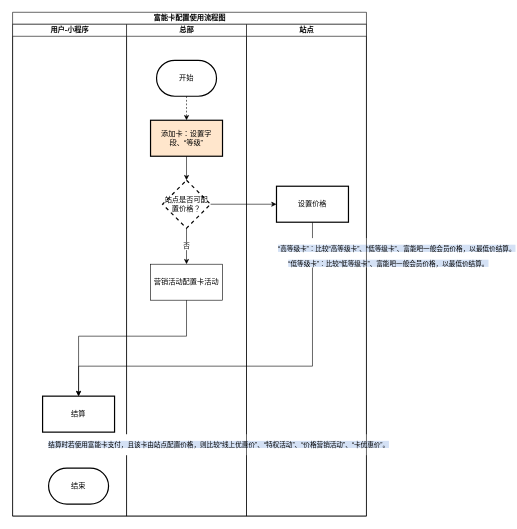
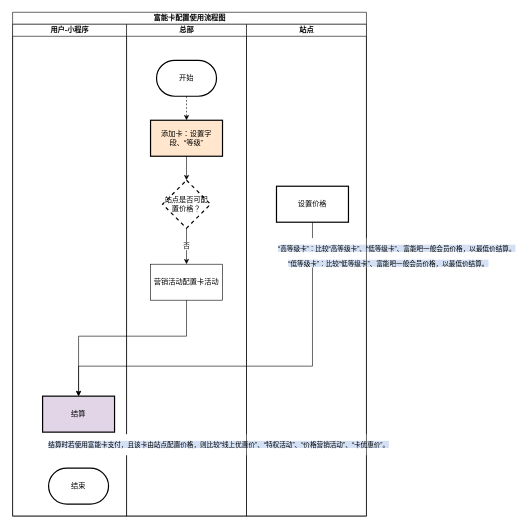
(270, 204) -> none
(78, 414) -> (78, 414)
